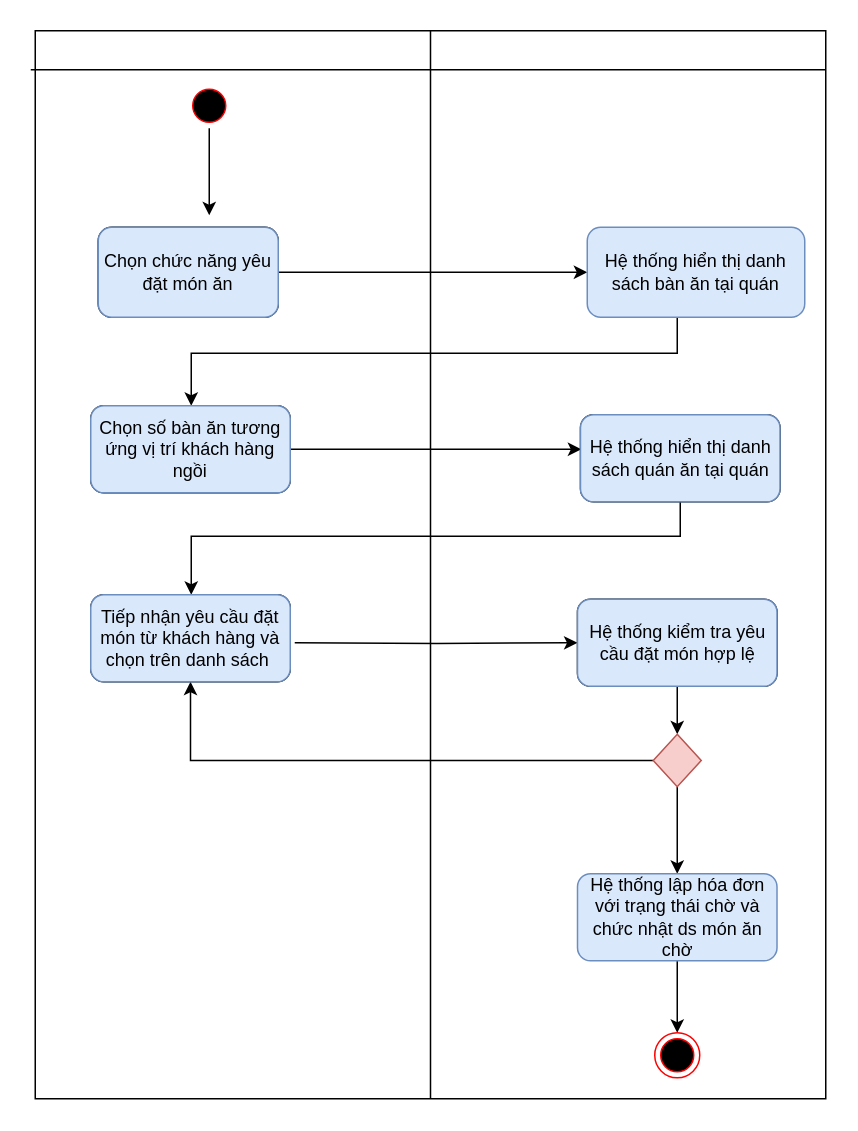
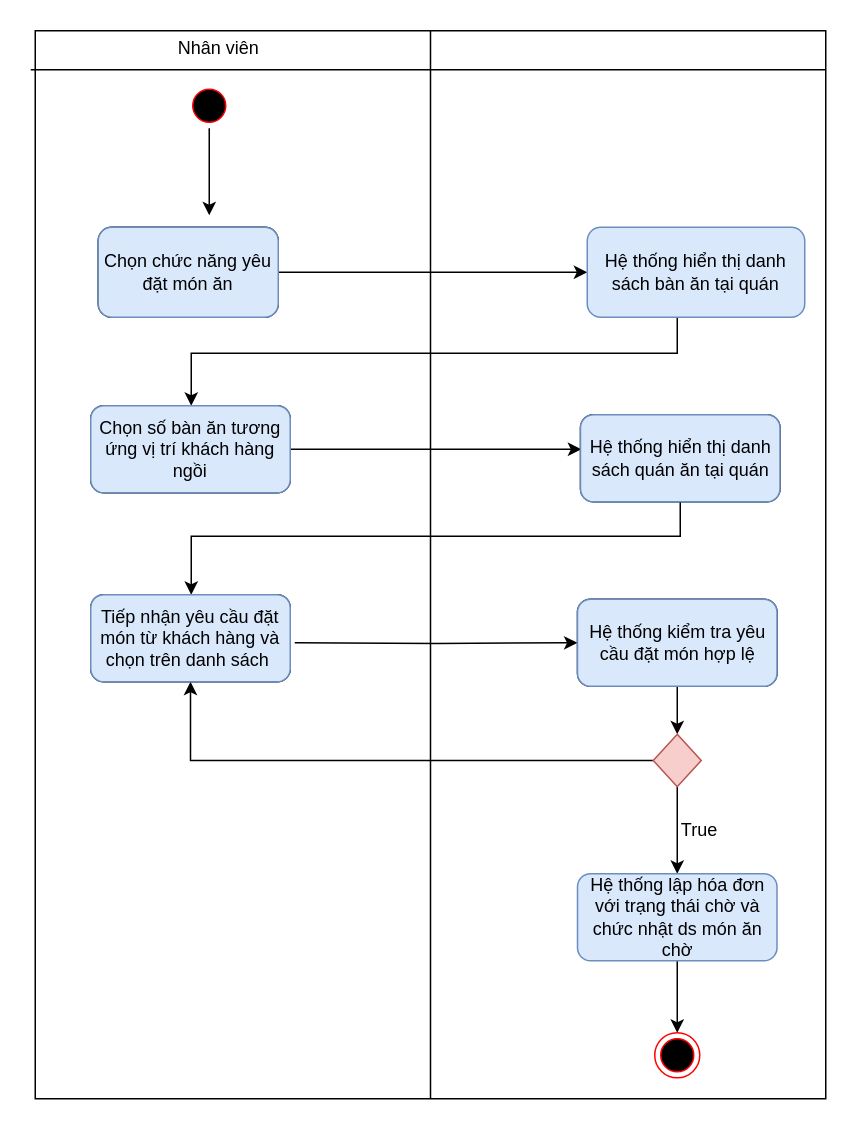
none -> (219, 49)
none -> (700, 830)
